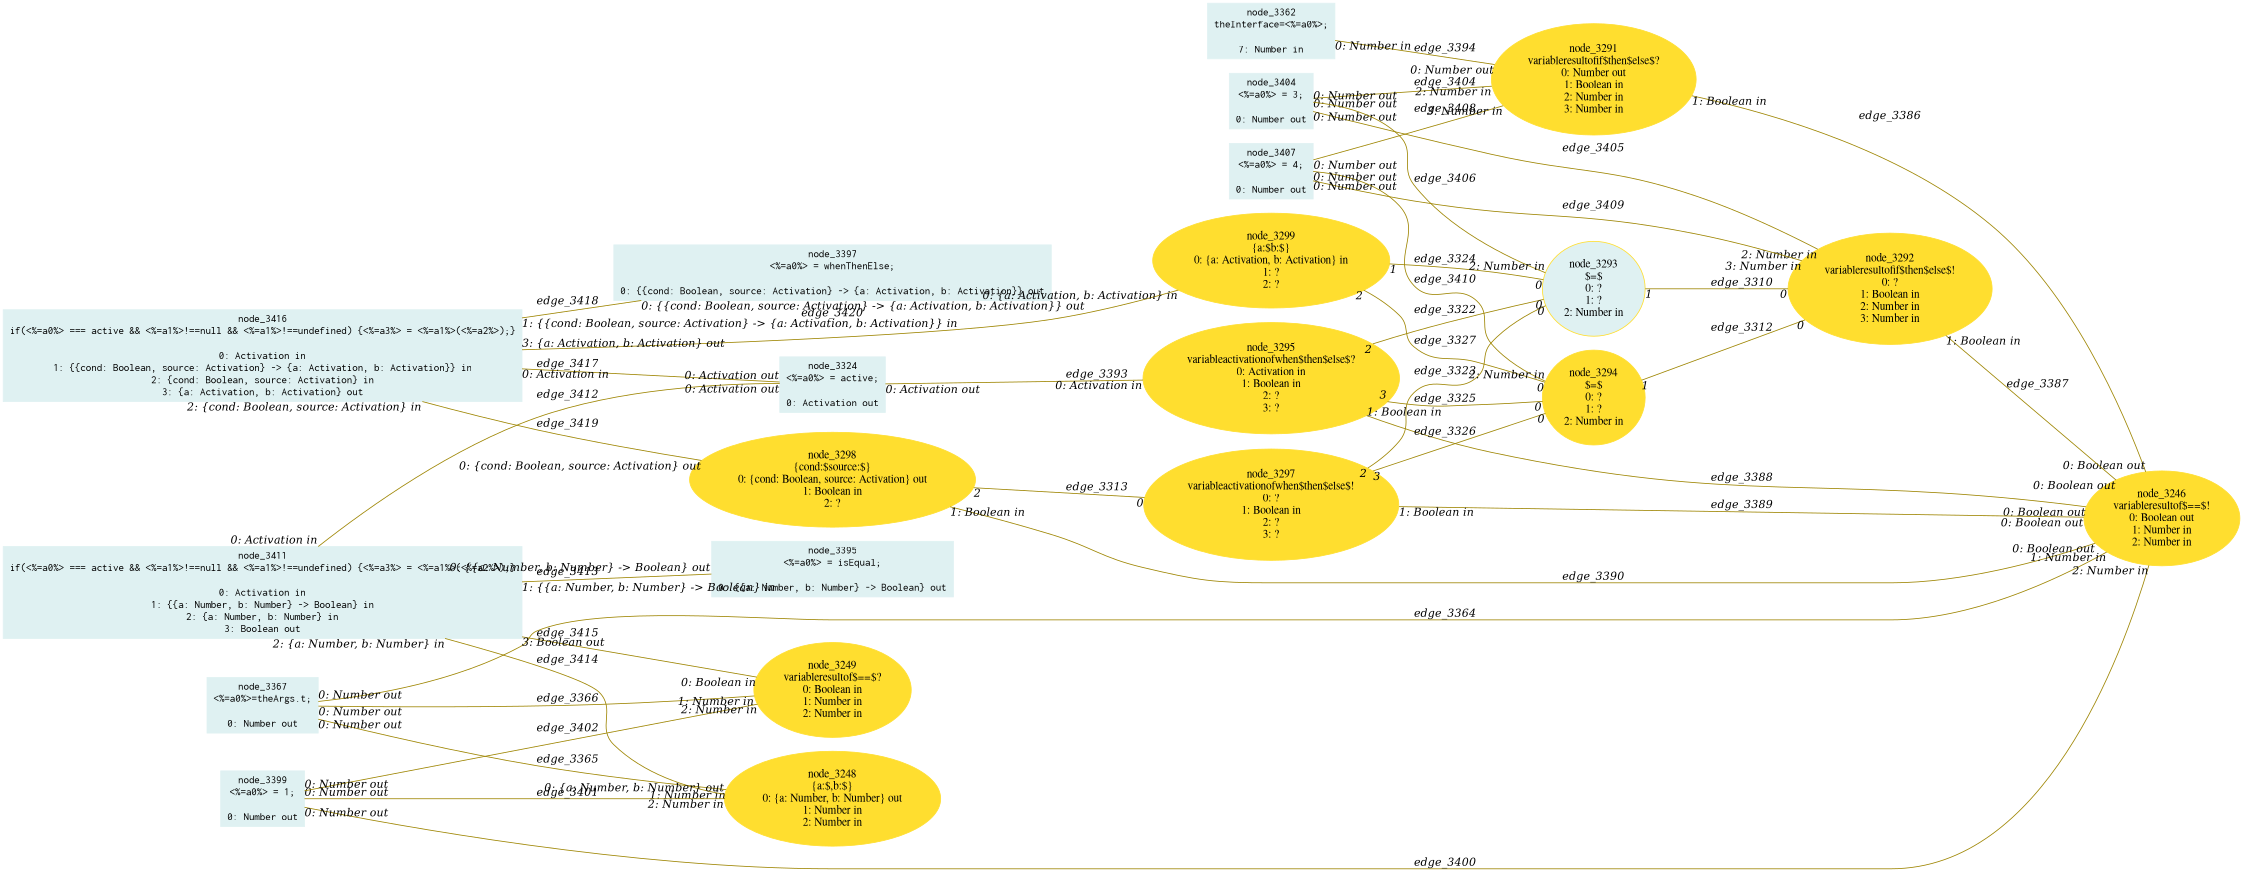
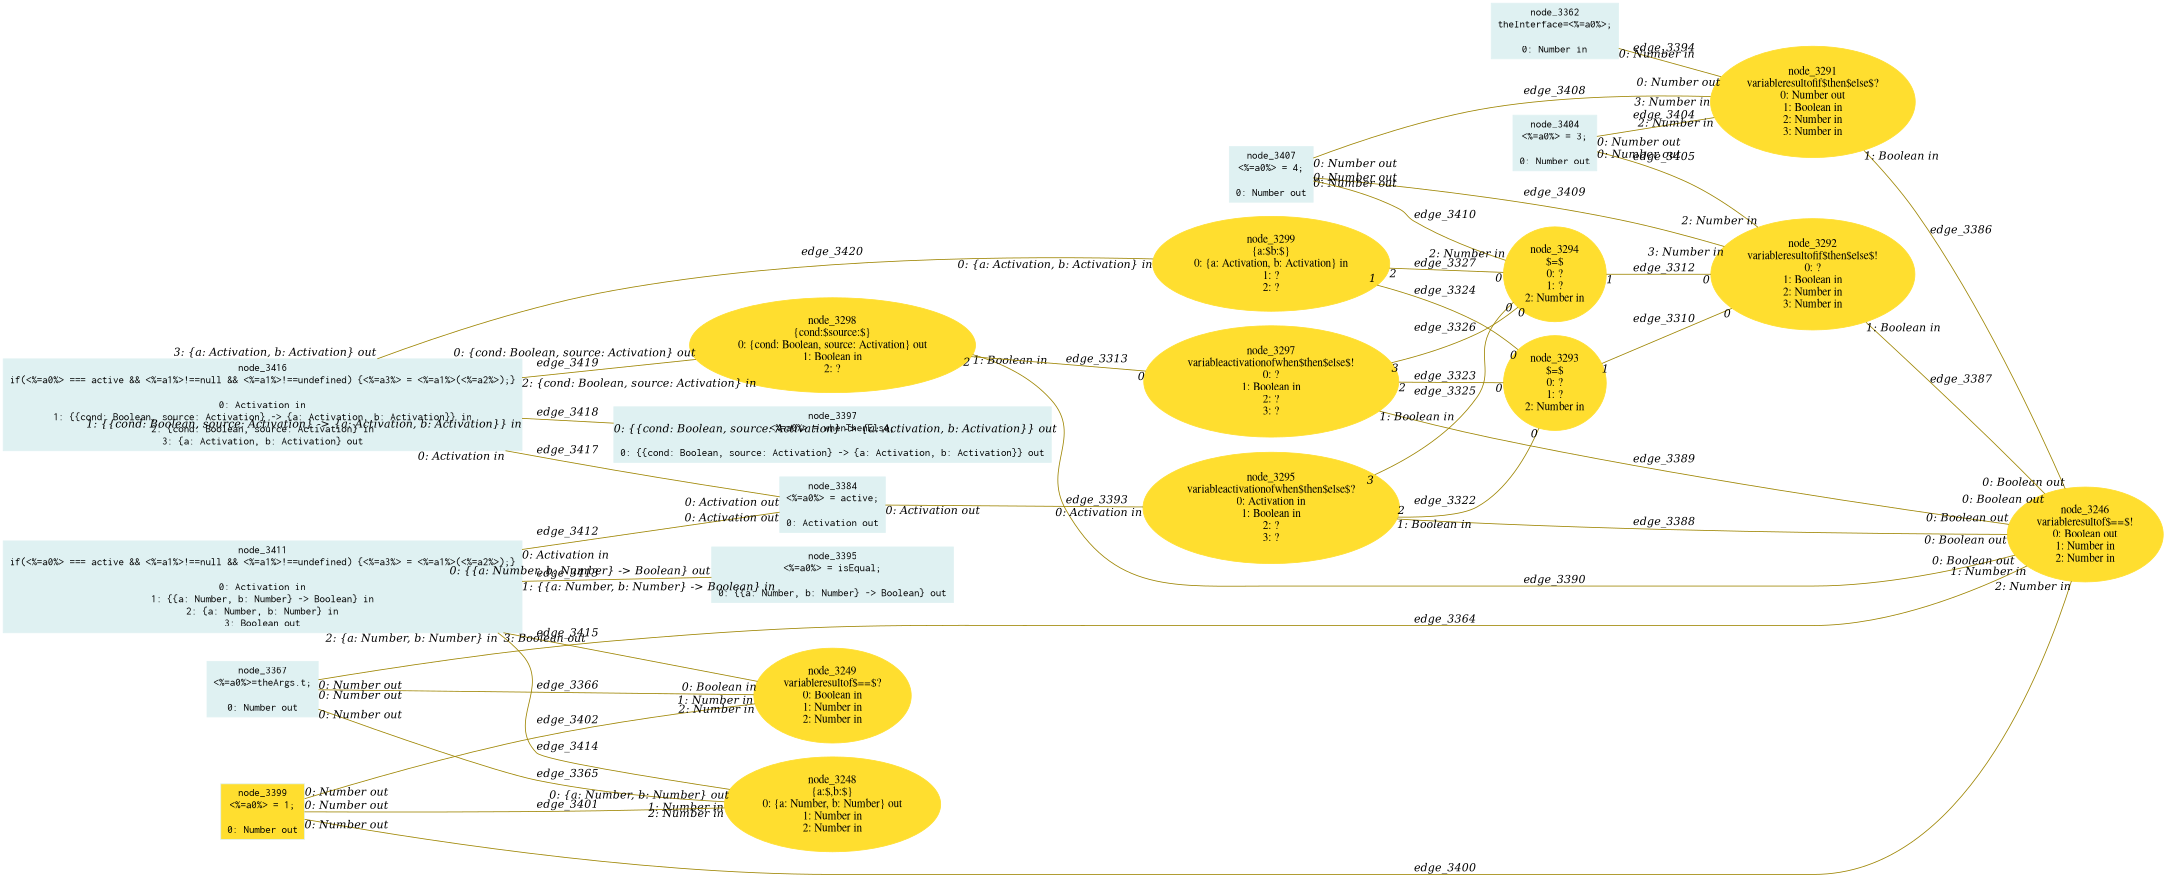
(1271, 31) -> (1555, 31)
(1418, 190) -> none
(1594, 289) -> (1555, 383)
(833, 385) -> (833, 505)
(263, 799) -> (263, 812)
